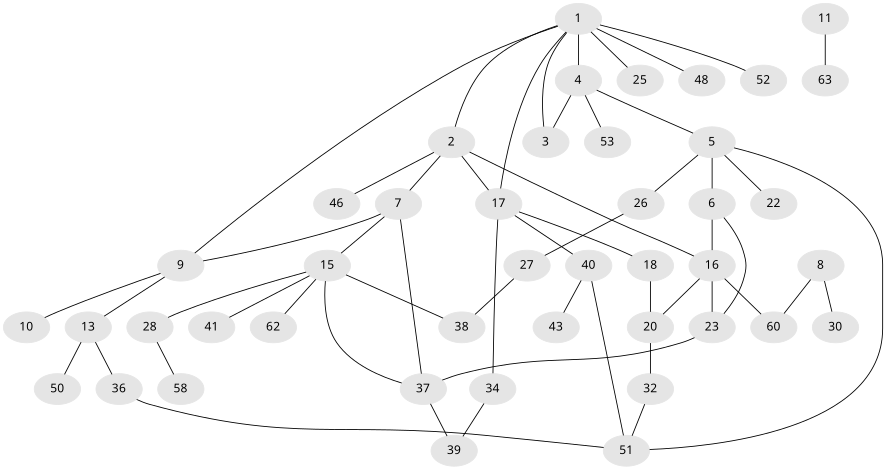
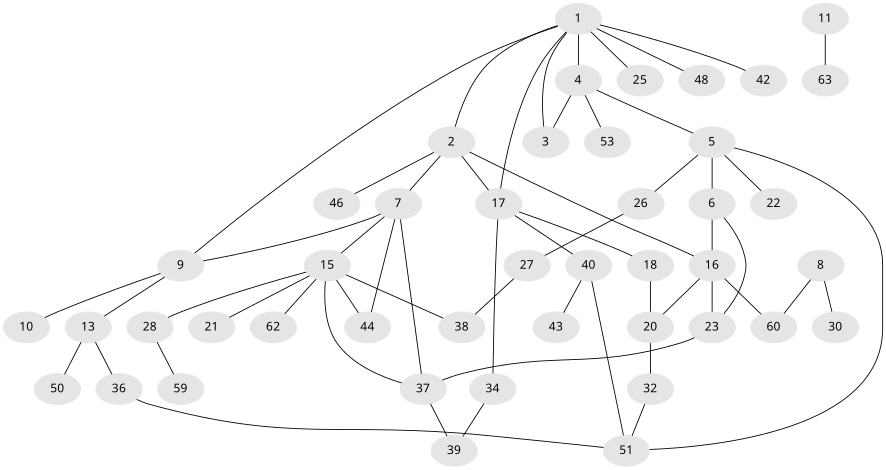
(764, 81) -> (764, 81)
(212, 327) -> (212, 327)
none -> (368, 327)
(181, 389) -> (181, 389)
